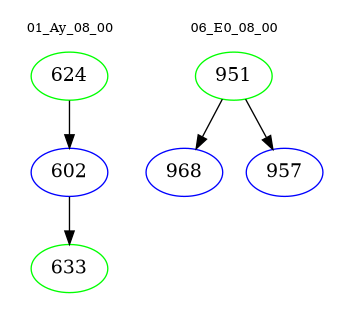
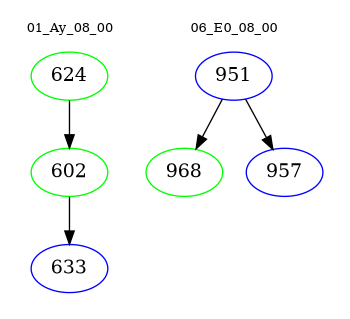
(234, 76) -> (234, 76)
(69, 172) -> (69, 172)
(184, 172) -> (184, 172)
(69, 269) -> (69, 269)
